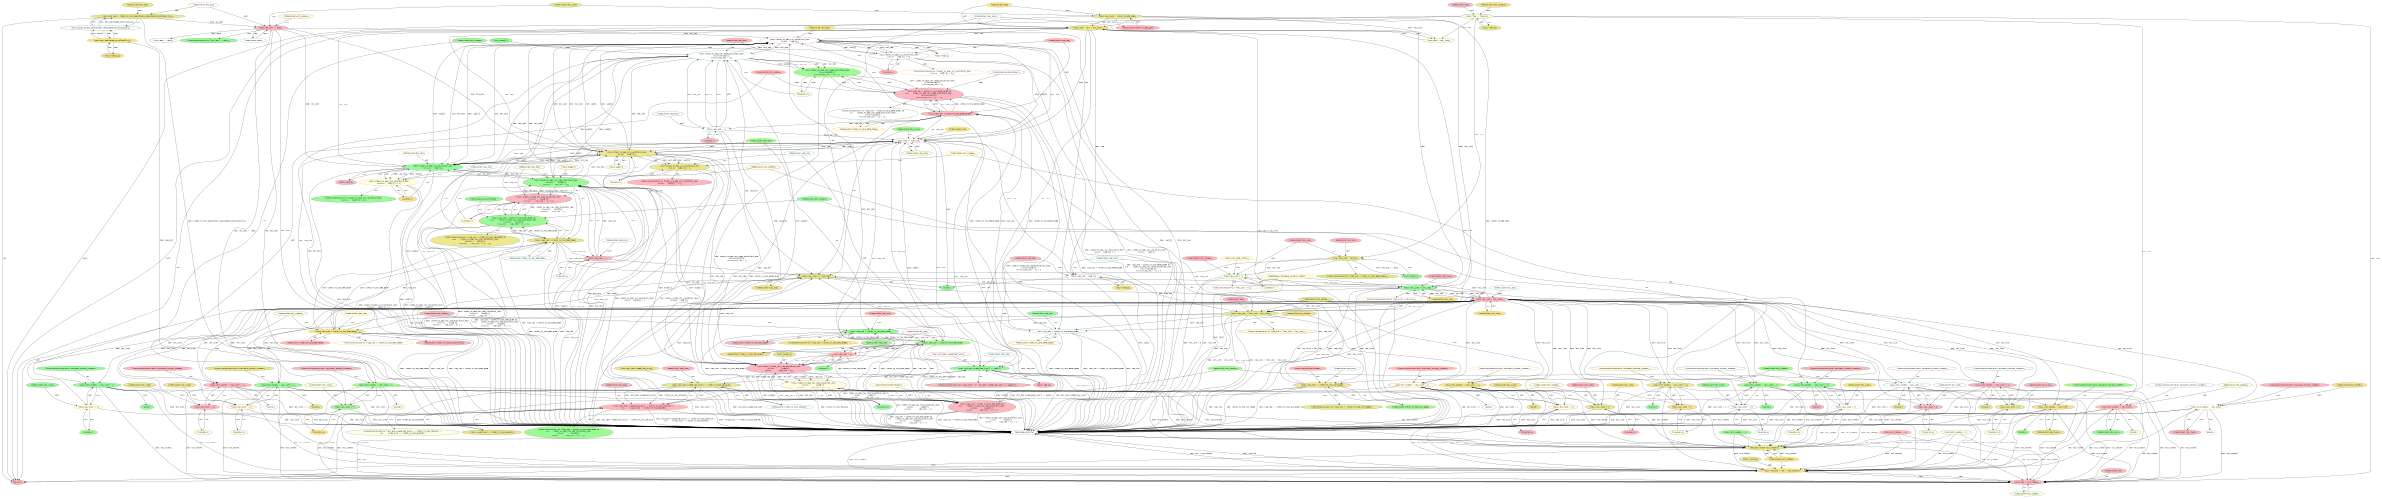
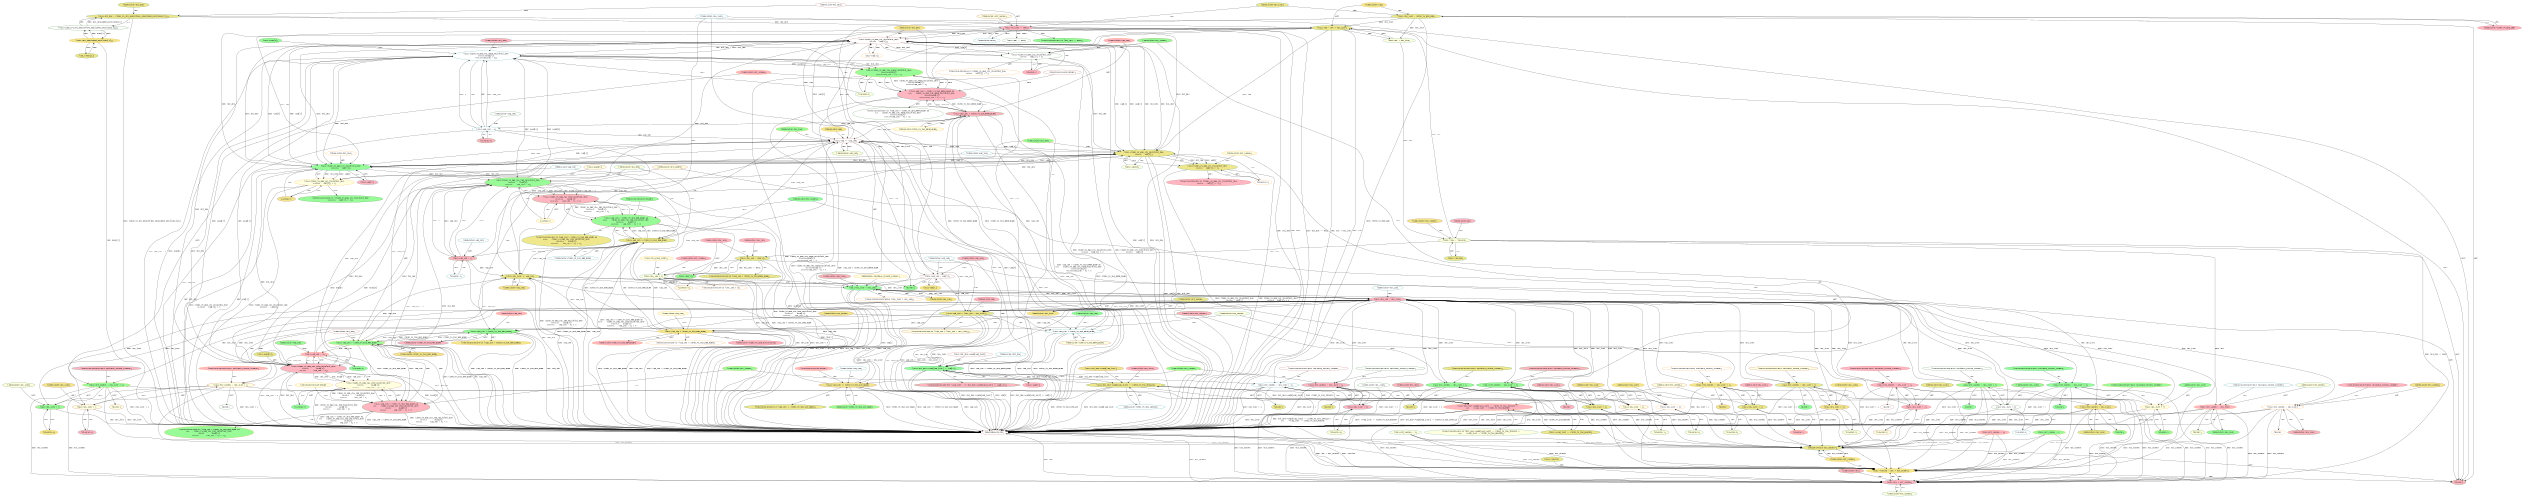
(1457, 29) -> (1403, 155)
(2375, 258) -> (2436, 354)
